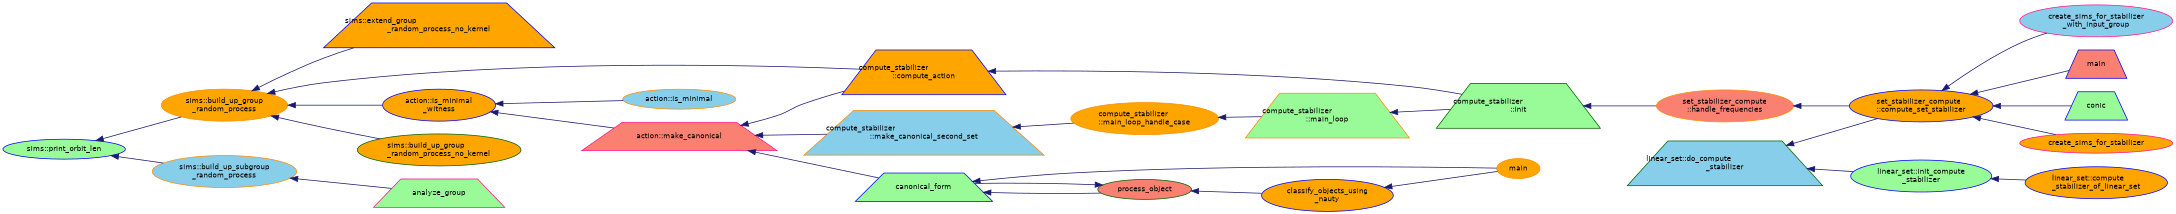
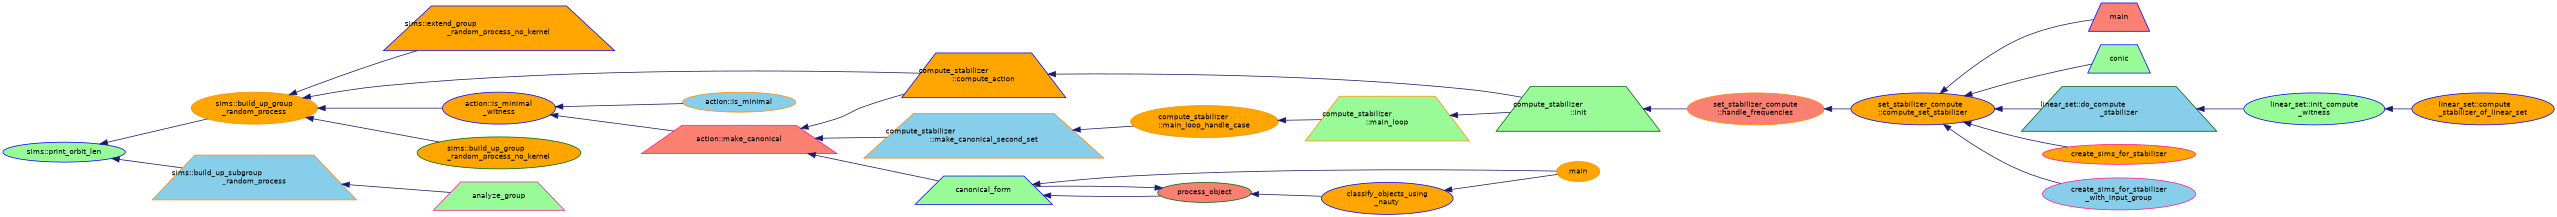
(1836, 131) -> (2022, 109)
(224, 172) -> (254, 178)
(1921, 176) -> (2314, 109)
